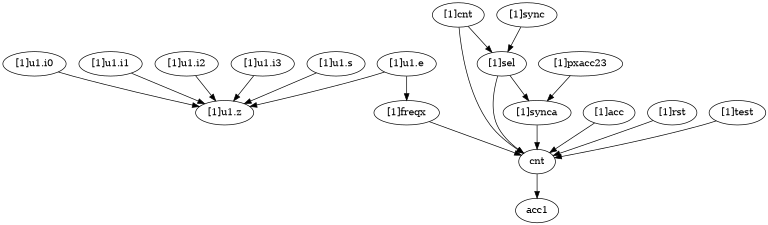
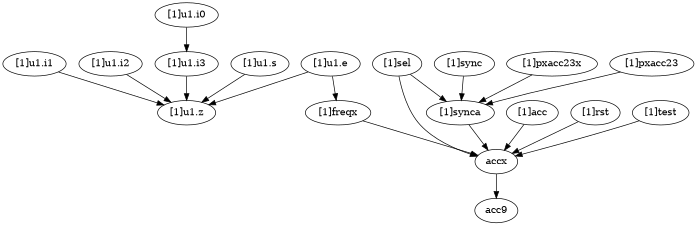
(458, 15) -> none
(516, 36) -> (463, 85)
none -> (552, 64)
(125, 89) -> (187, 36)
(537, 162) -> (496, 162)
(537, 211) -> (496, 211)
